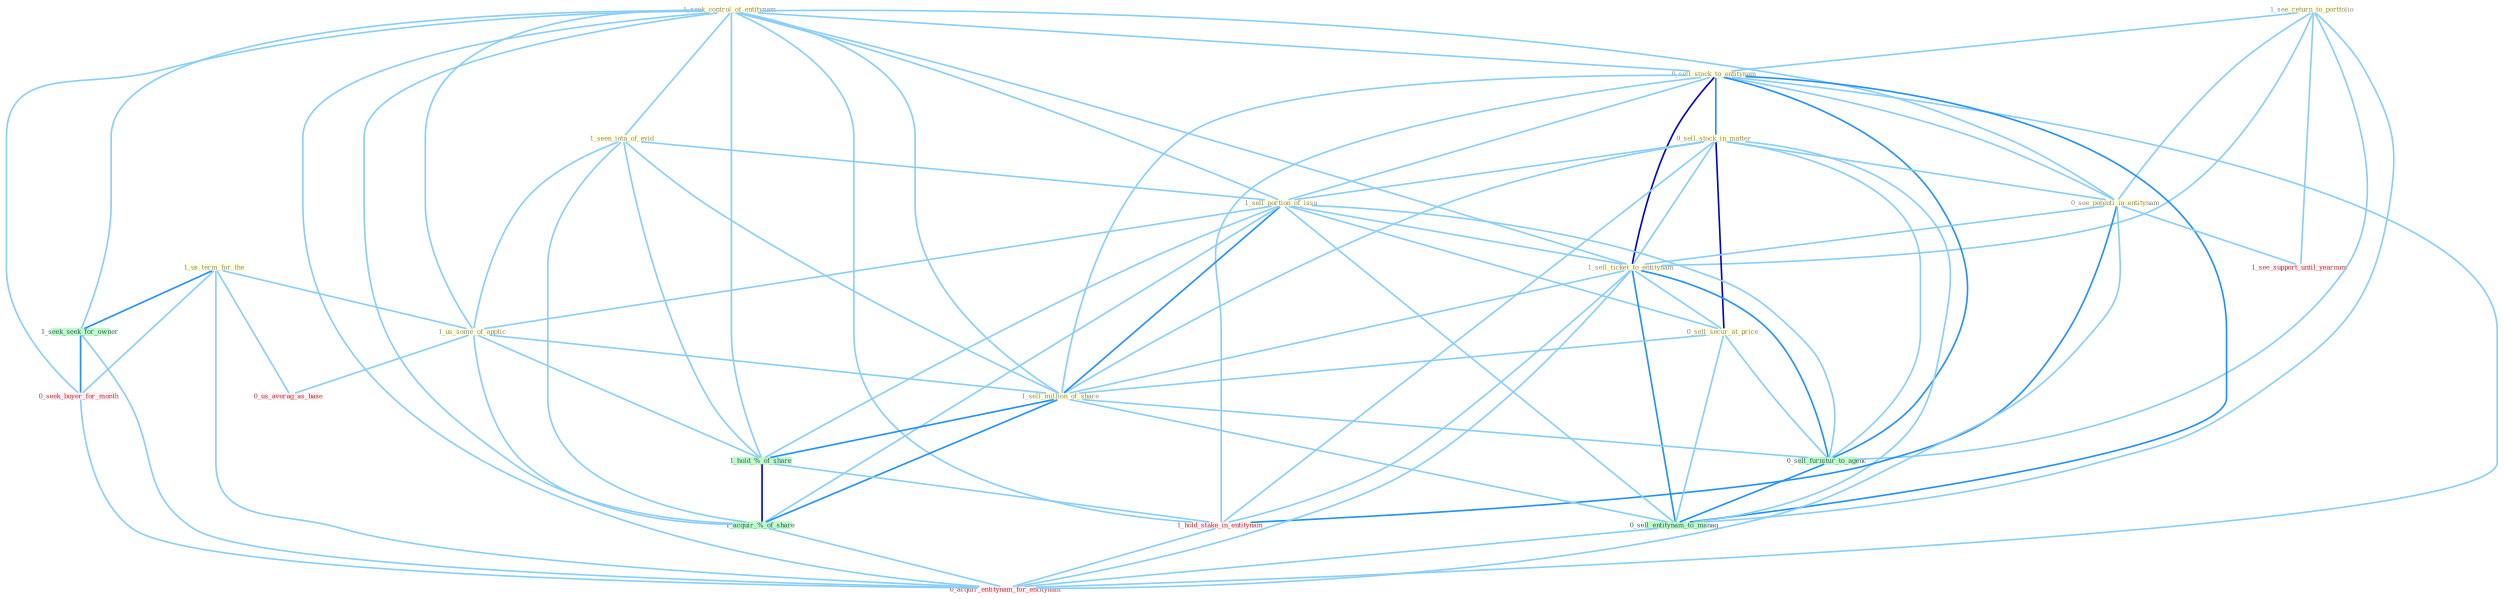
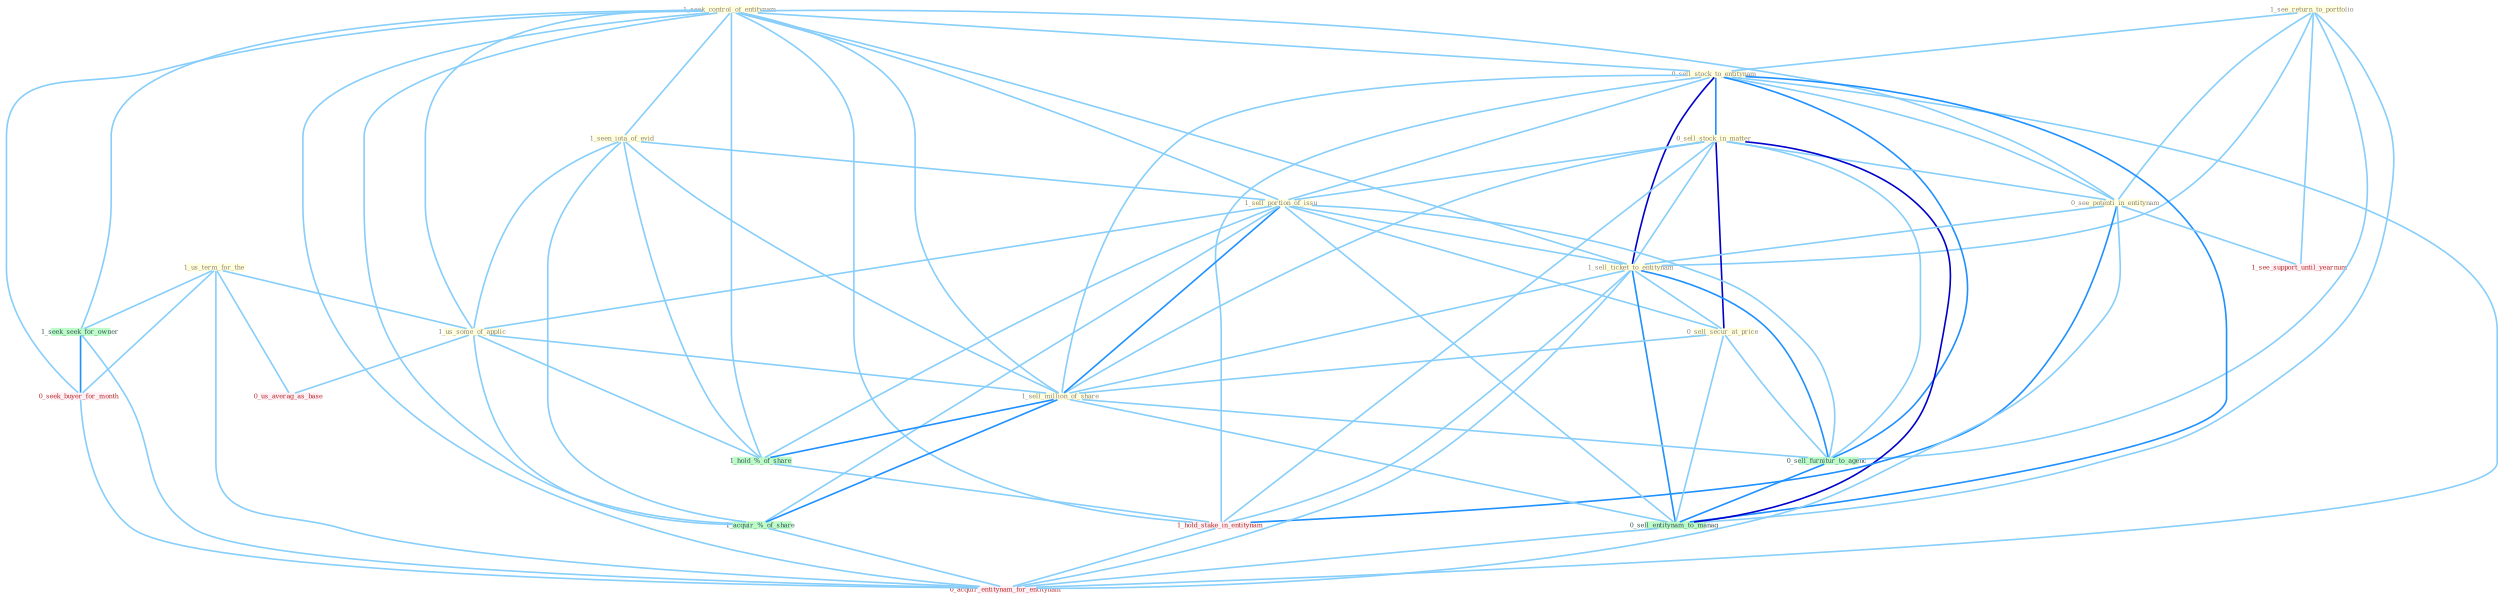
(148, 300) -> (148, 300)
(1942, 342) -> (1942, 342)
(762, 493) -> none
